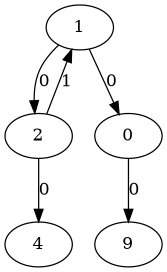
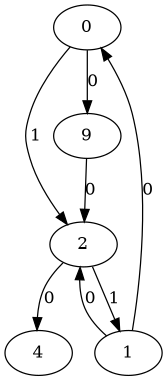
none -> (26, 129)
none -> (86, 184)
